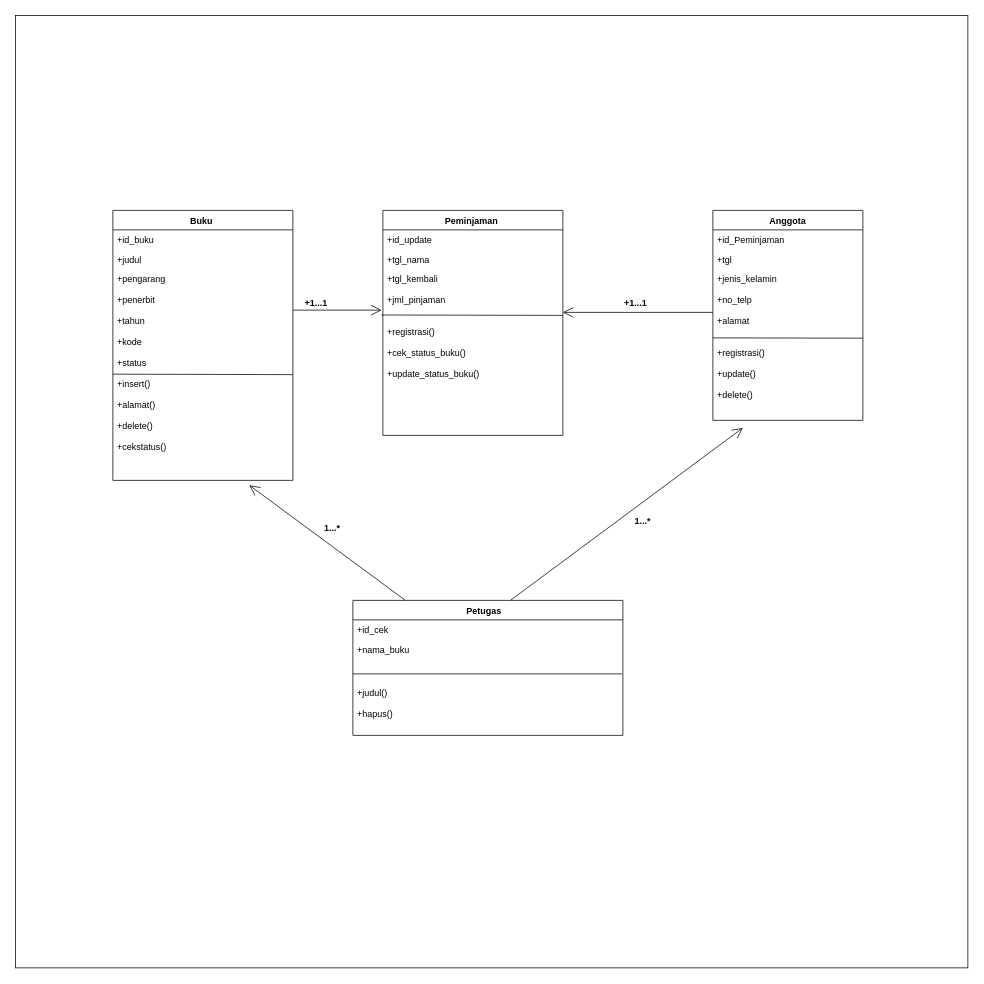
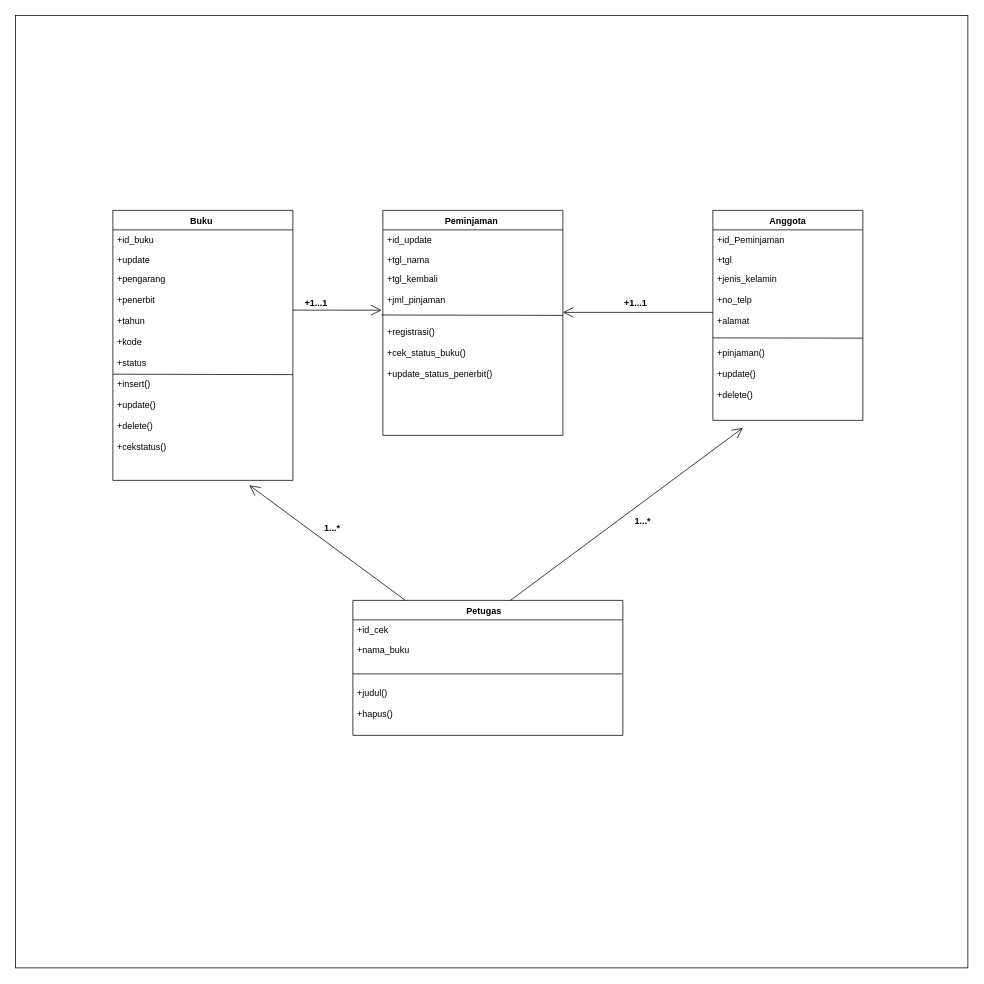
(131, 260) -> (135, 260)
(142, 279) -> (142, 279)
(414, 279) -> (414, 279)
(749, 279) -> (749, 279)
